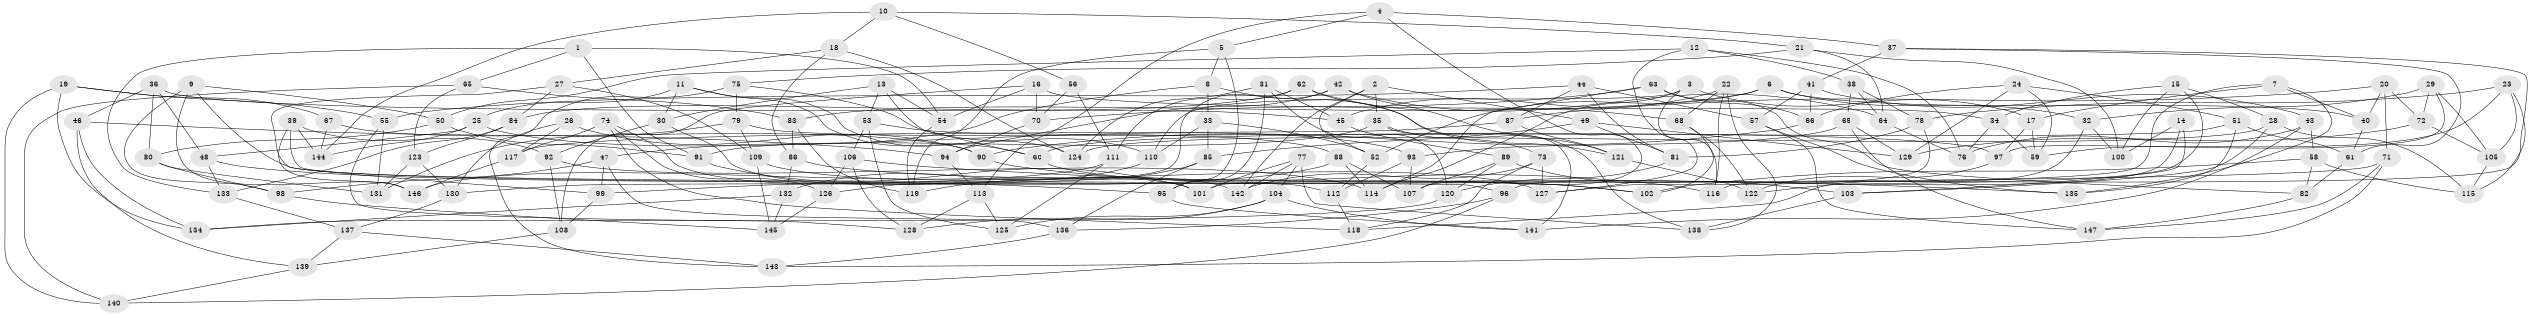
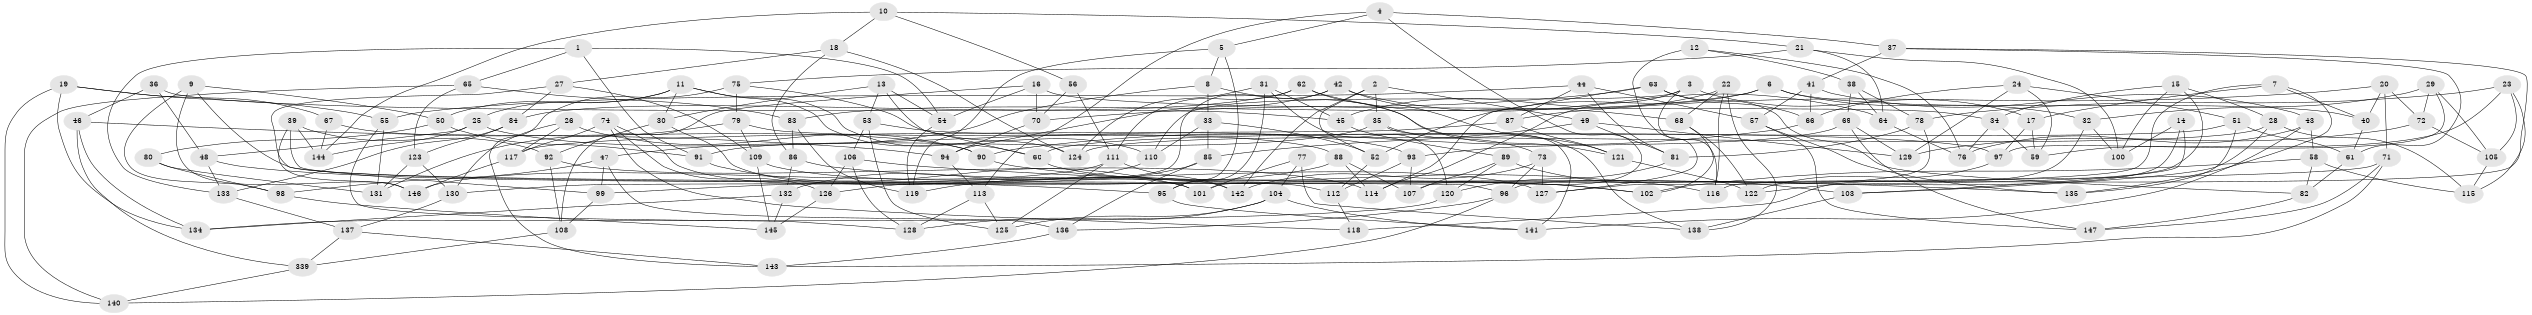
(1125, 61) -> (560, 102)
(151, 121) -> none
(1270, 176) -> (1176, 176)
(1455, 208) -> (1527, 173)
(303, 267) -> (303, 267)
